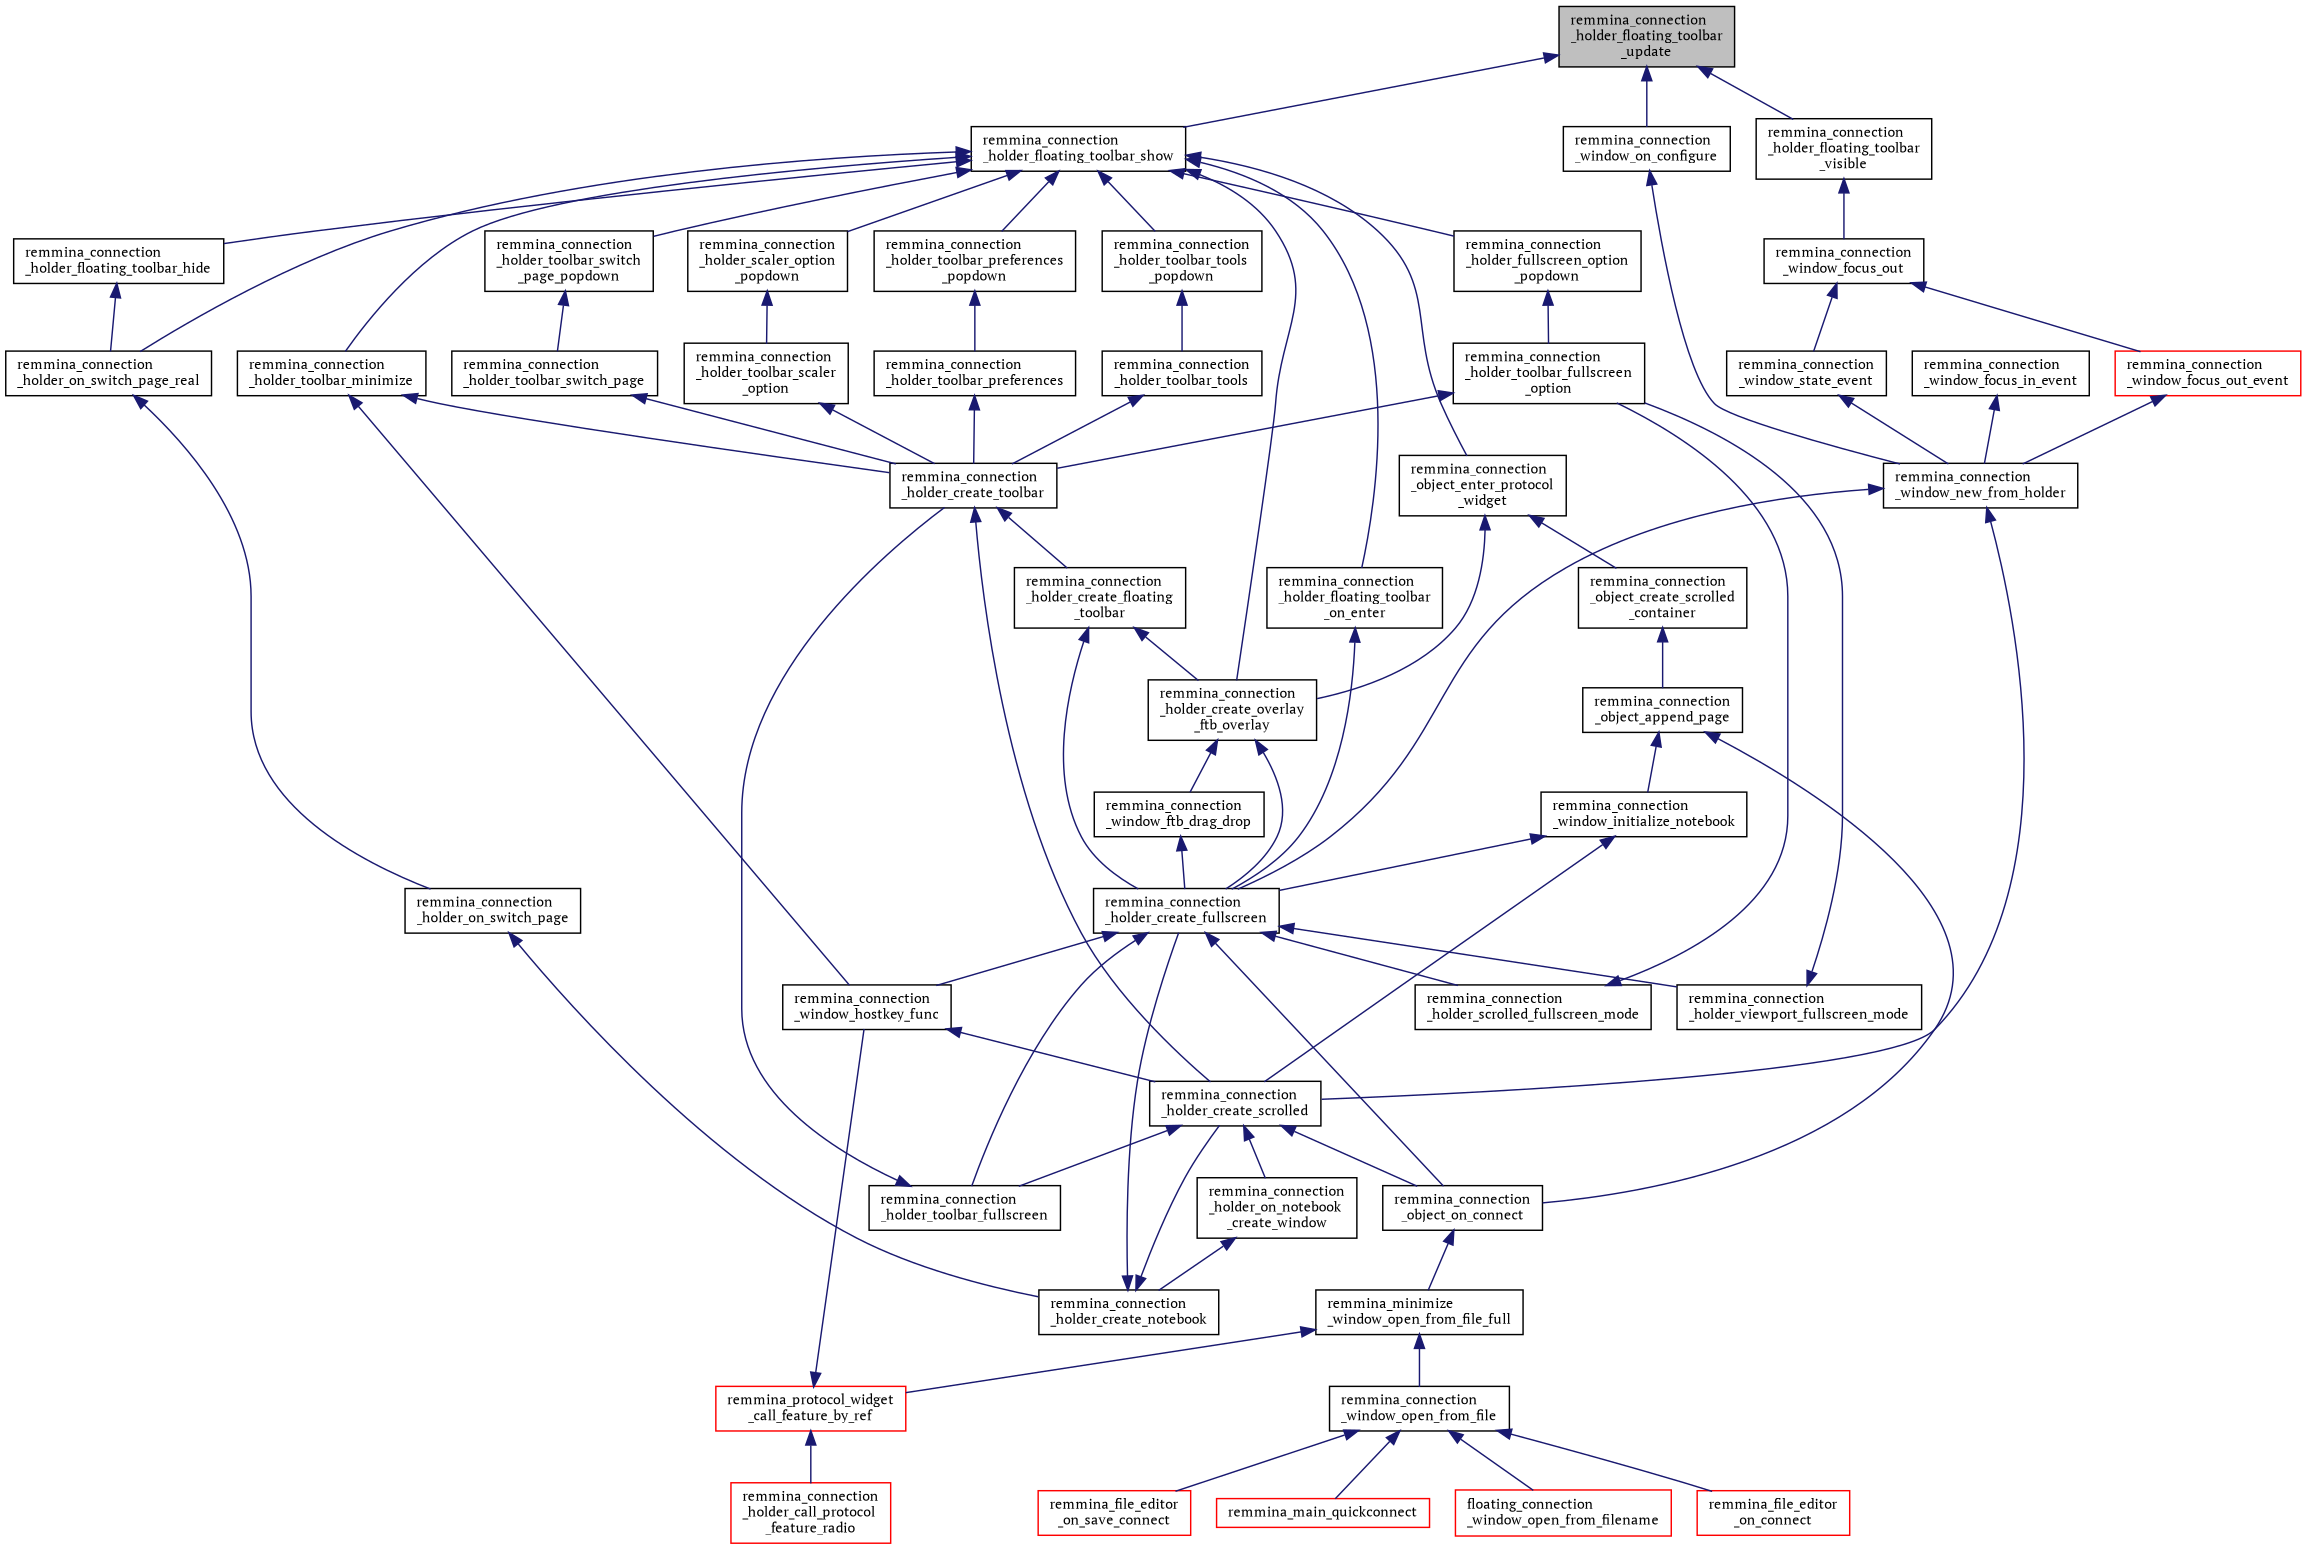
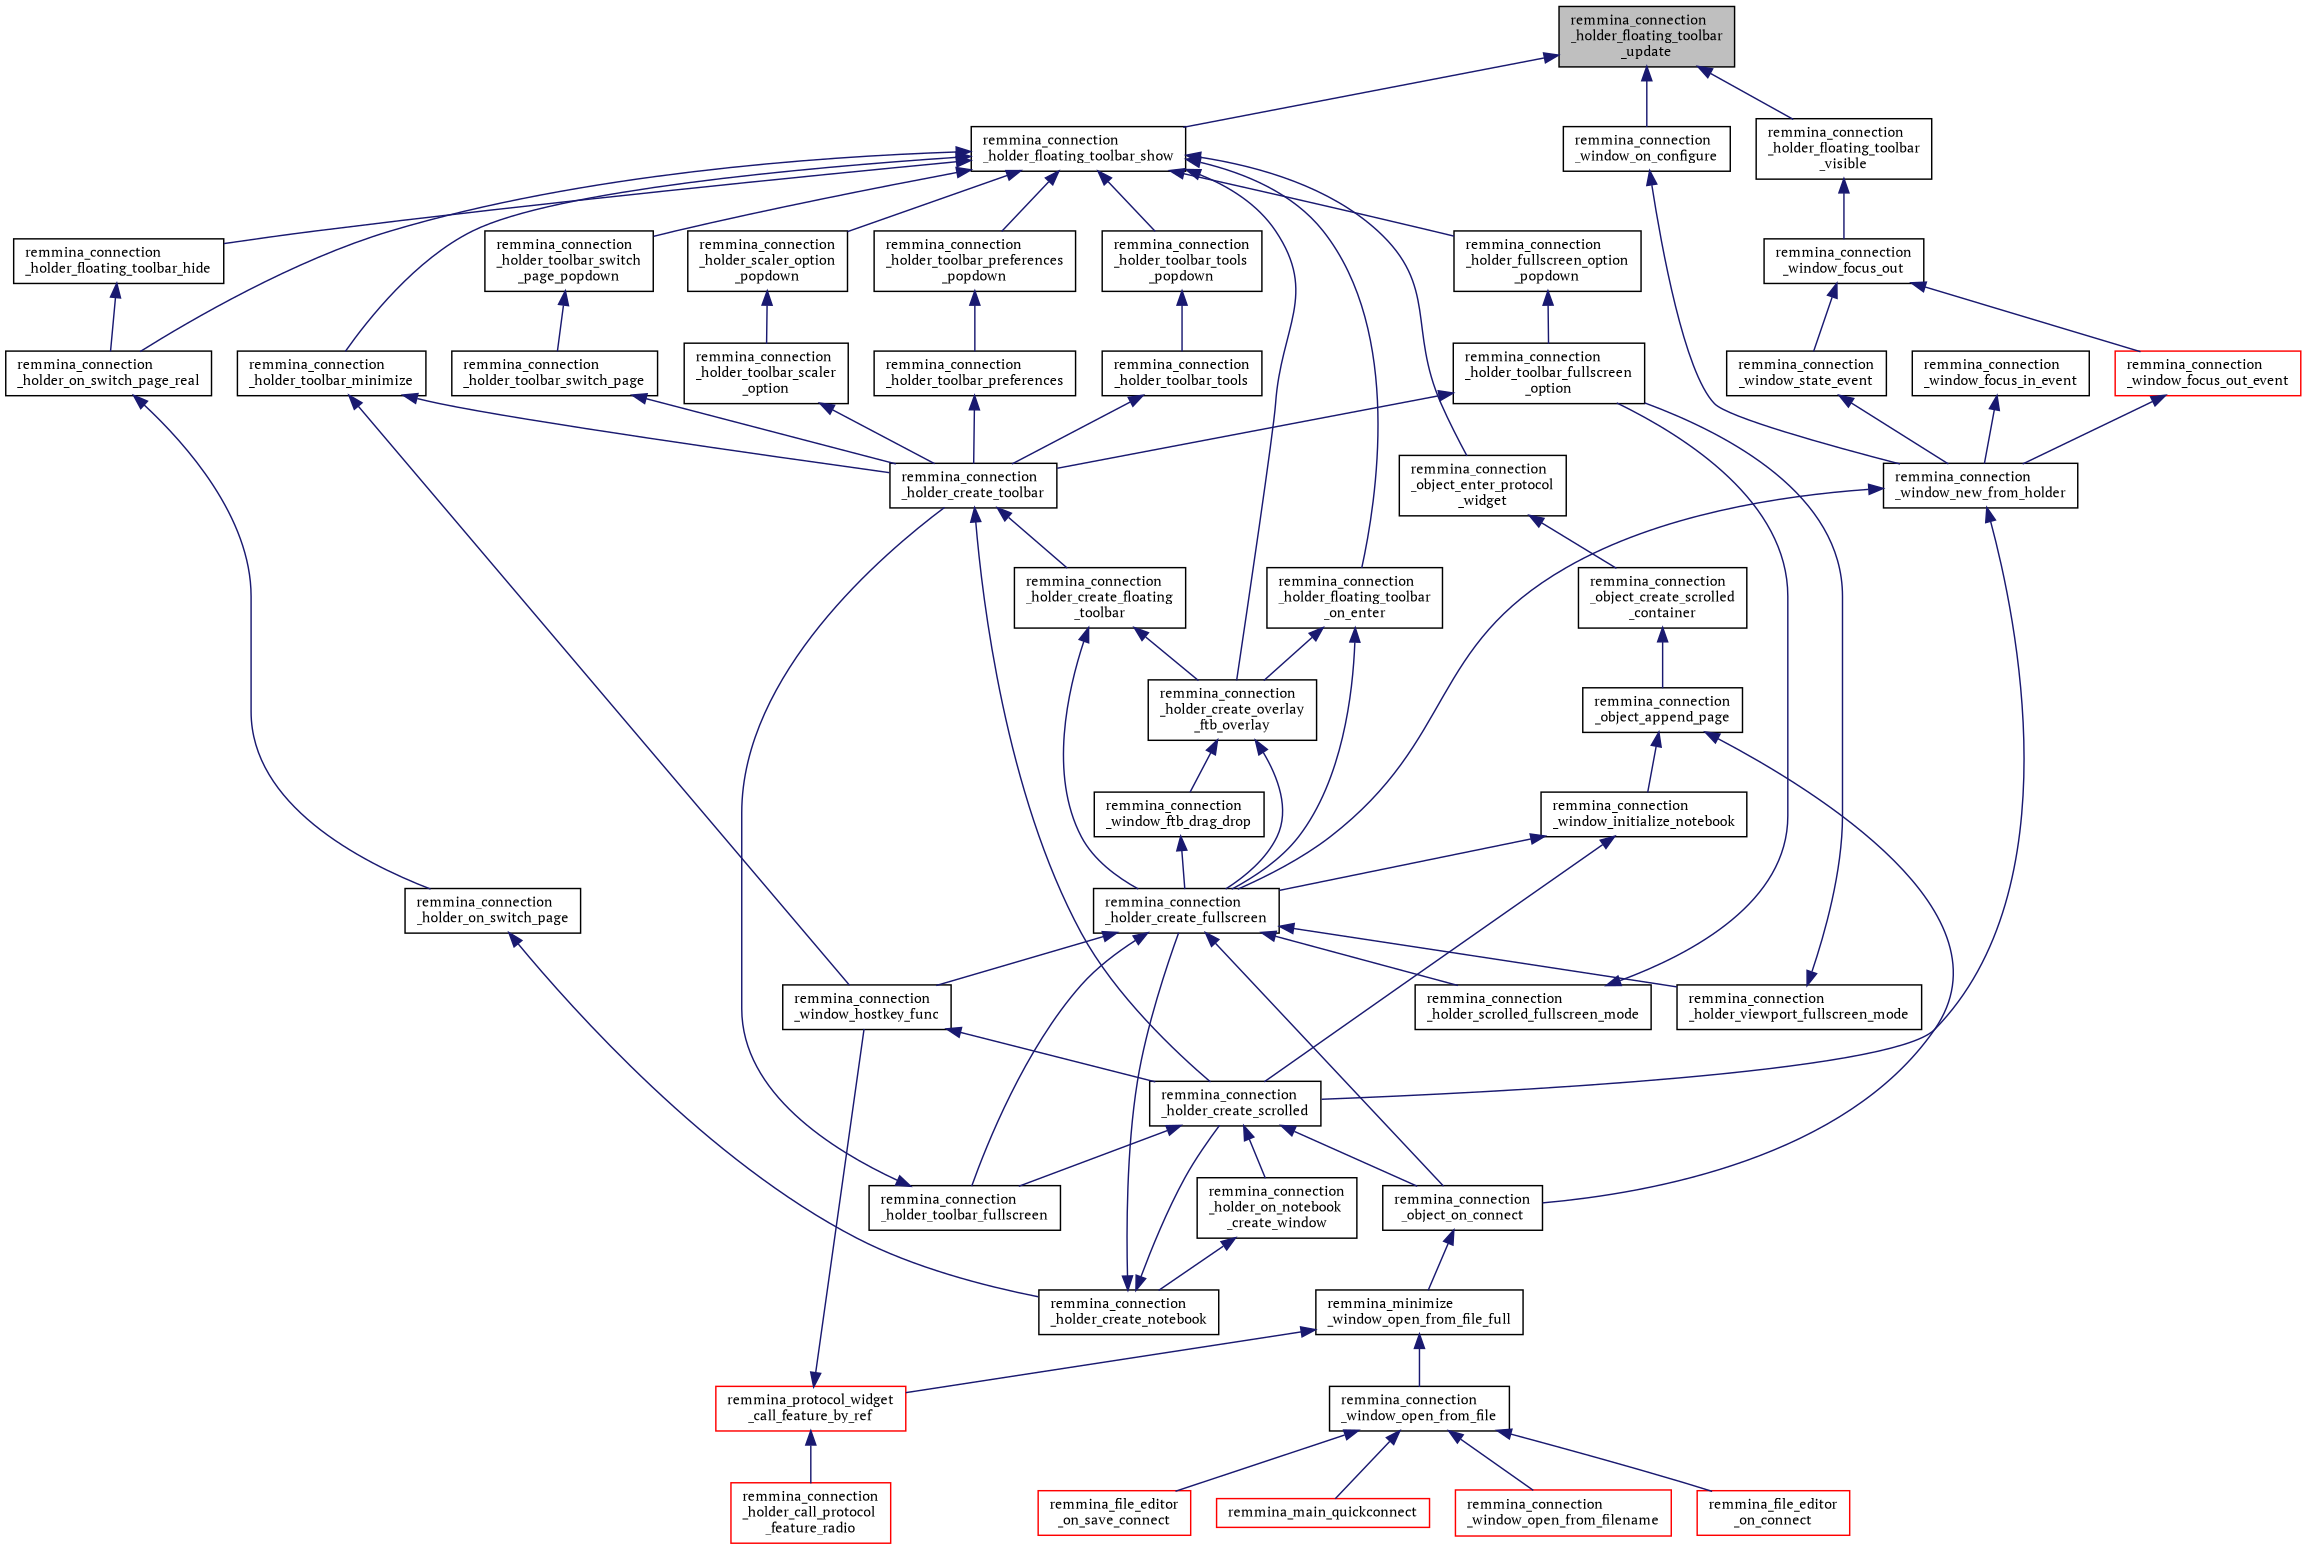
(1436, 647) -> (1288, 659)
(1563, 1513) -> (1563, 1513)
